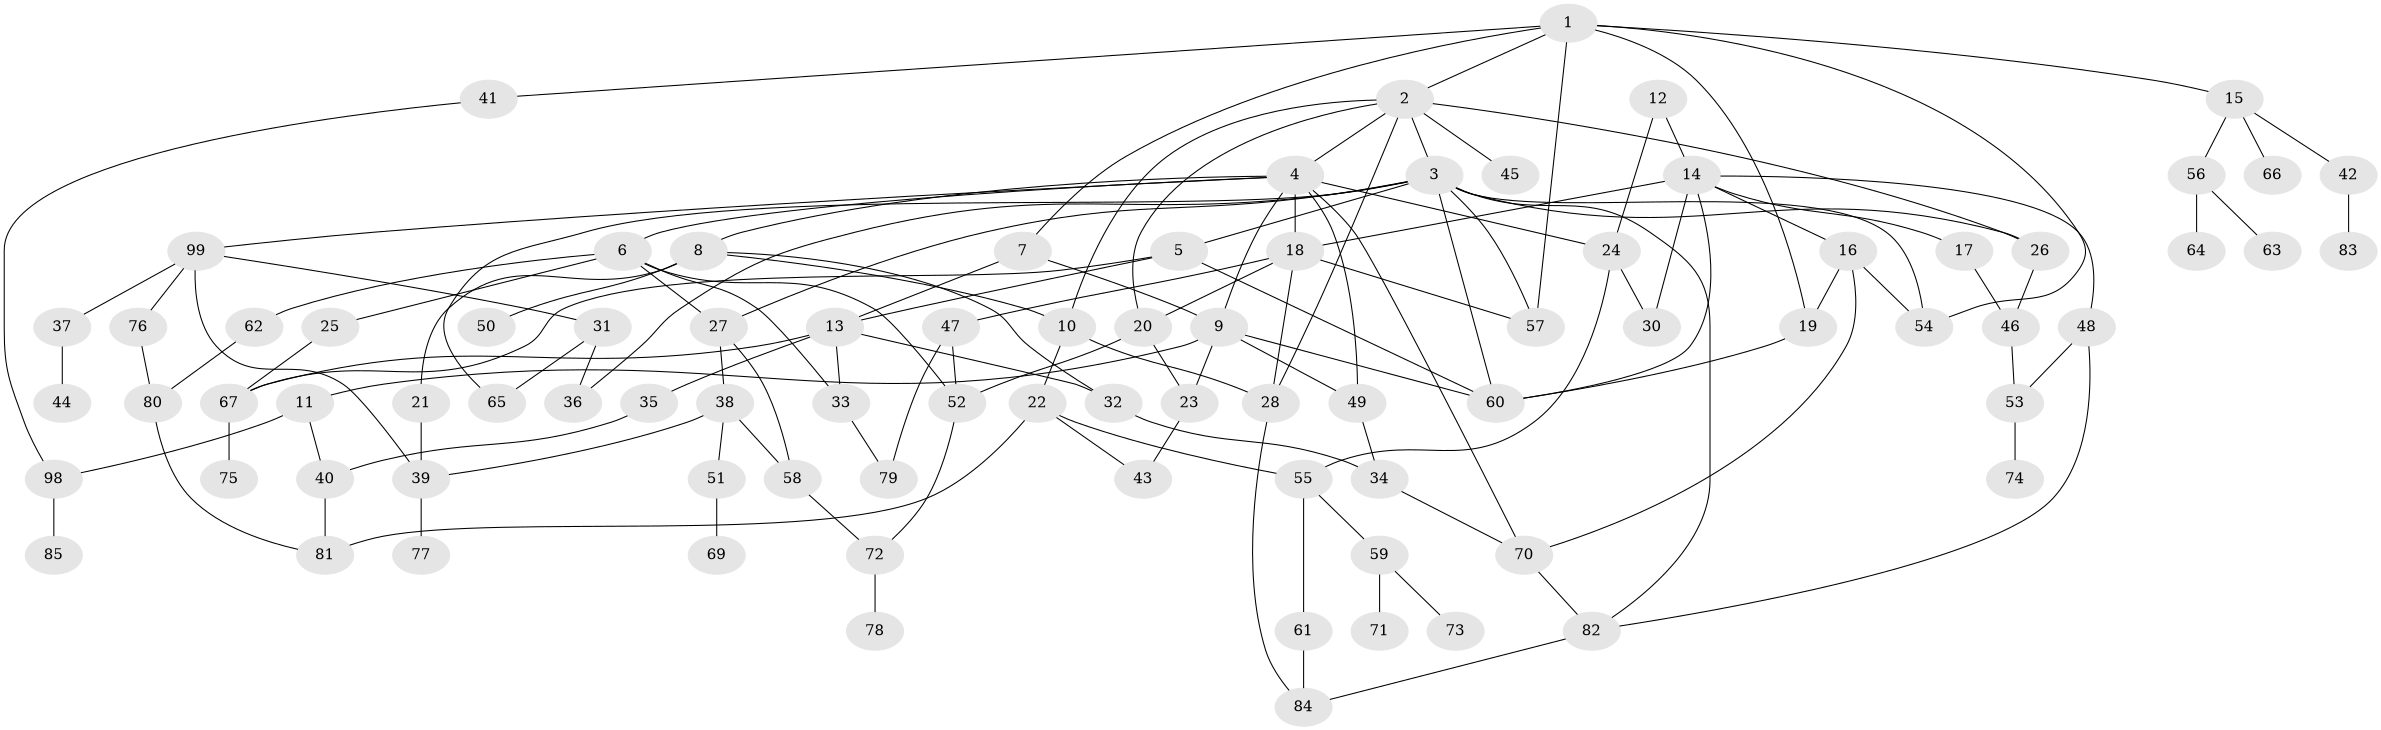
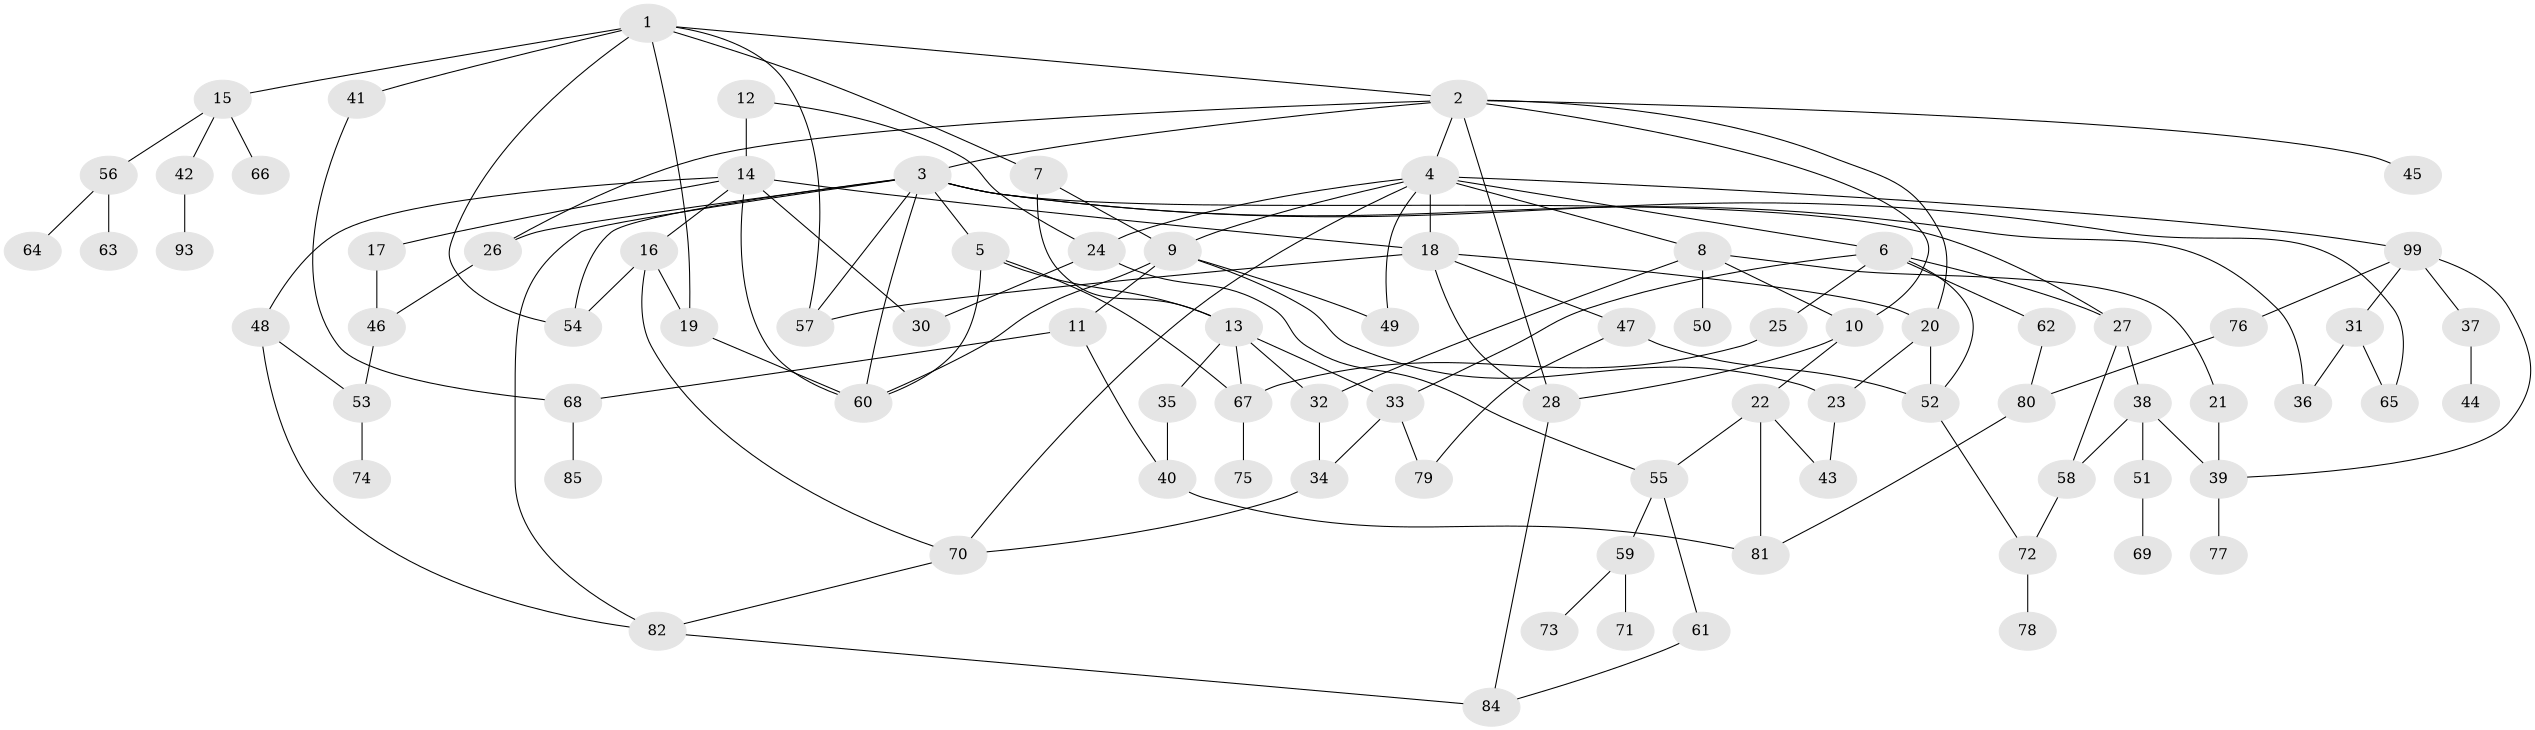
(2349, 251) -> (185, 251)
(1369, 441) -> (1358, 441)
(54, 479) -> (573, 403)
